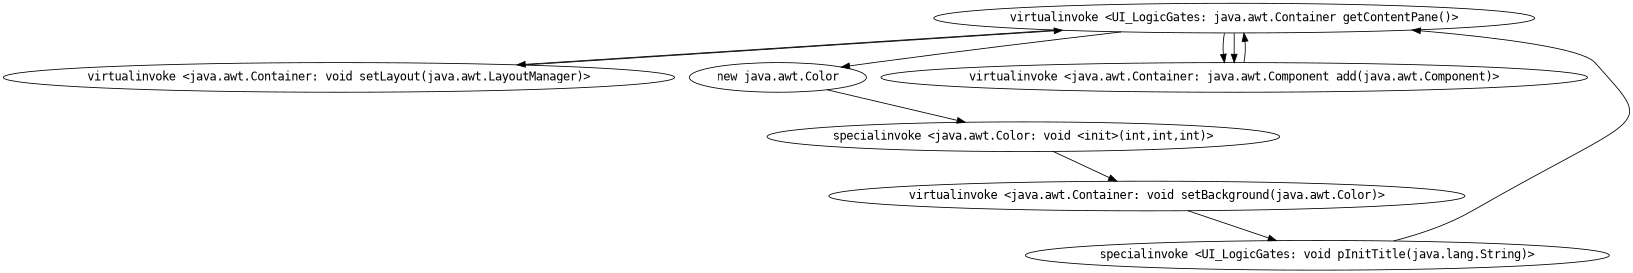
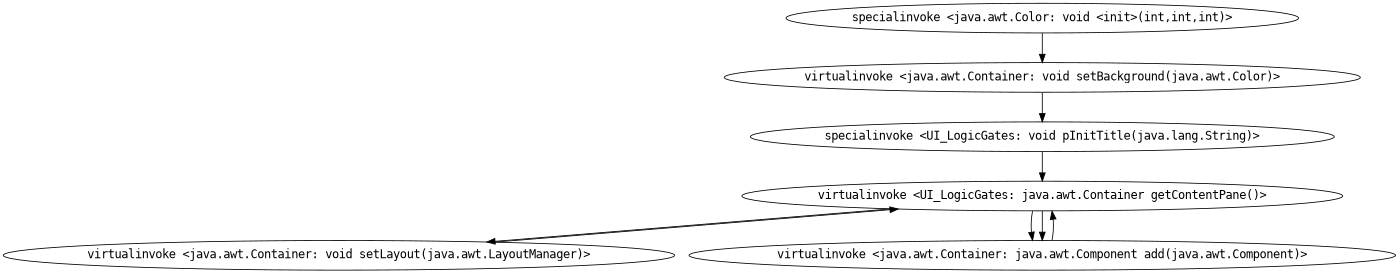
(778, 77) -> none
